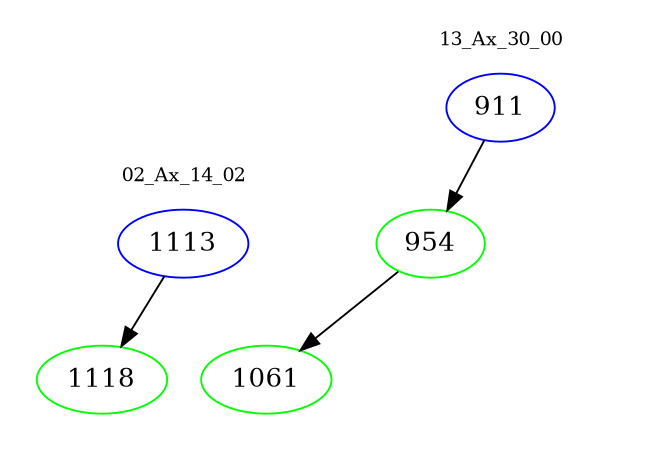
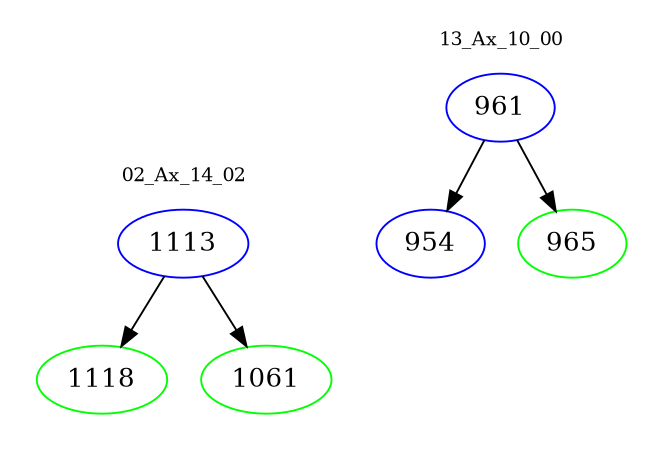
(502, 41) -> (502, 41)
(501, 108) -> (501, 108)
(431, 244) -> (431, 244)
none -> (572, 244)
(357, 305) -> (219, 303)
